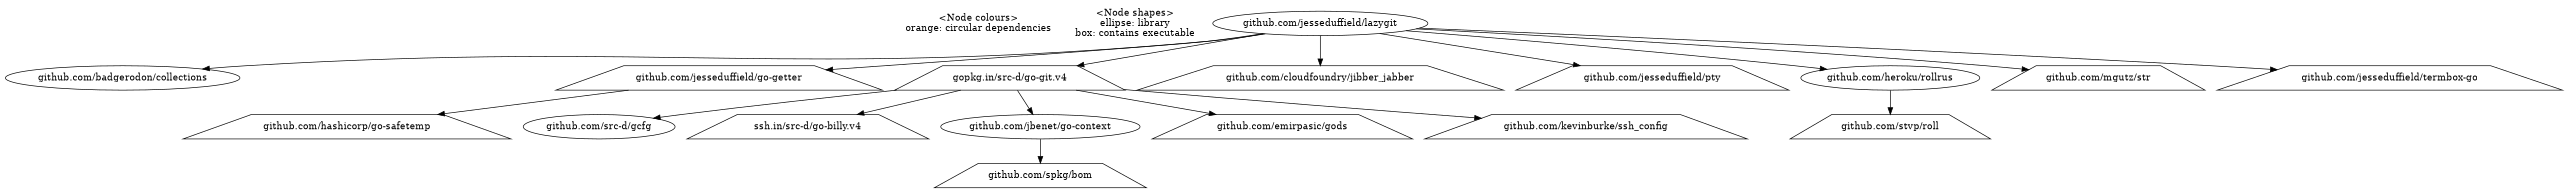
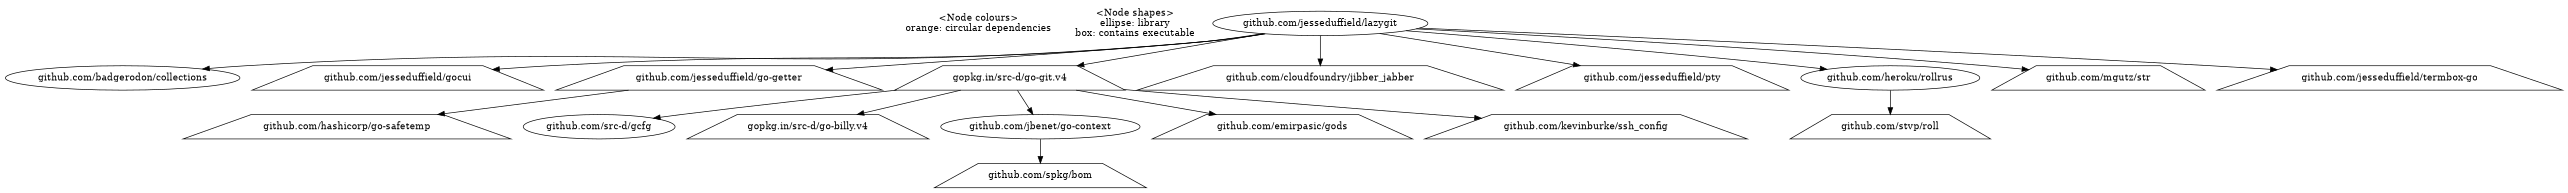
none -> (398, 78)
(808, 127) -> (808, 127)
